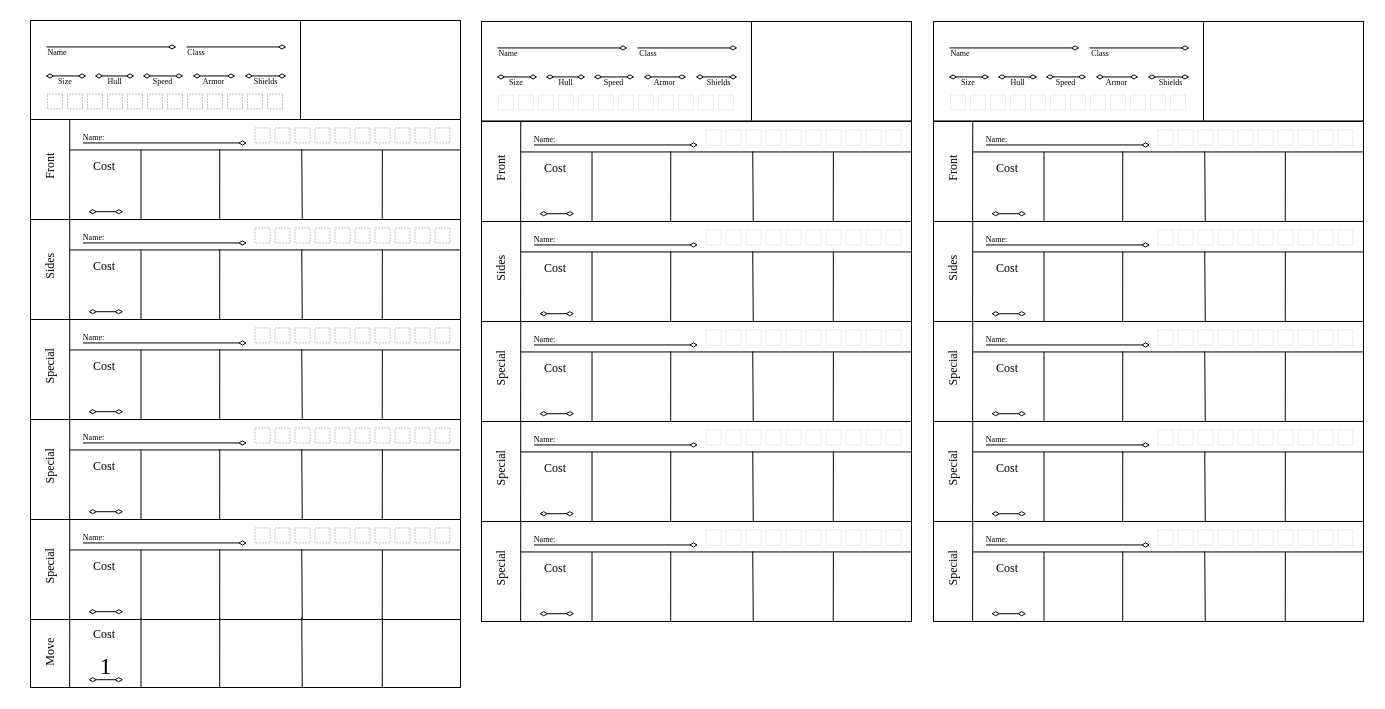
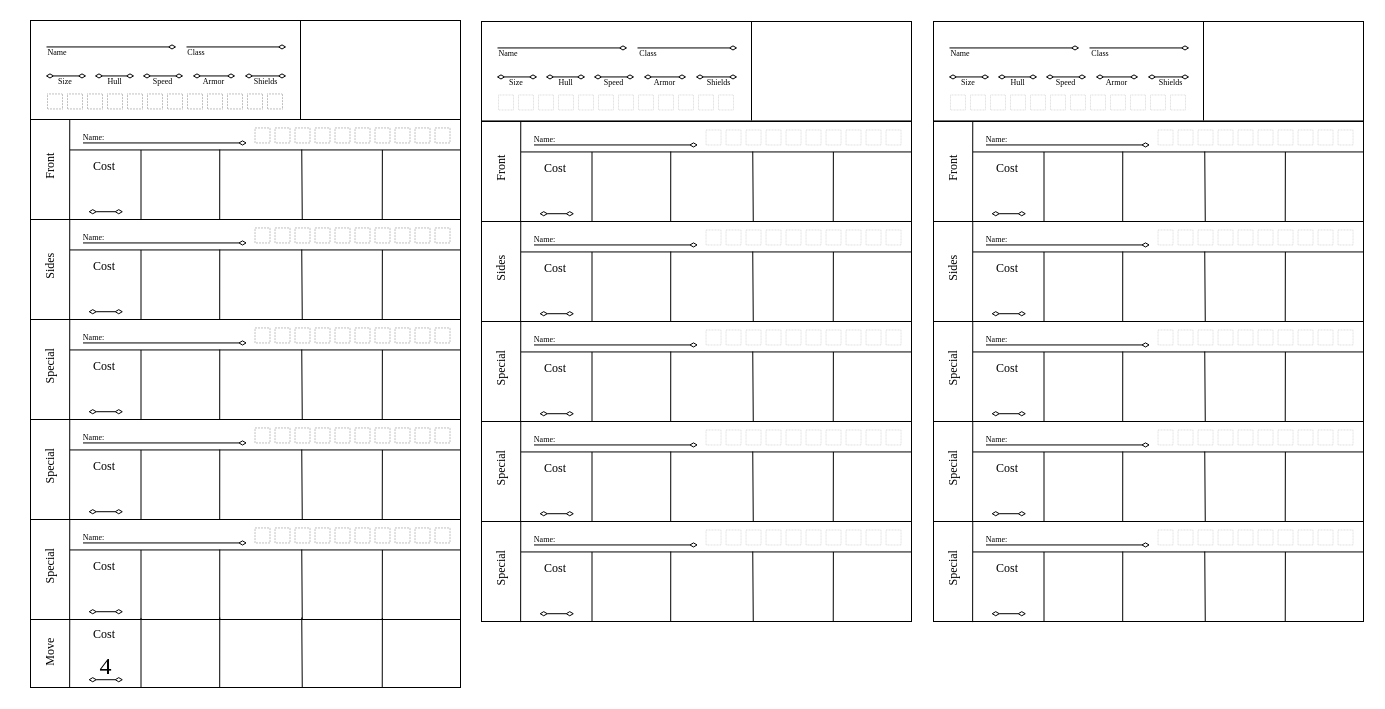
(106, 667) -> (106, 667)
